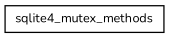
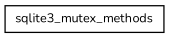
(85, 19) -> (85, 19)
